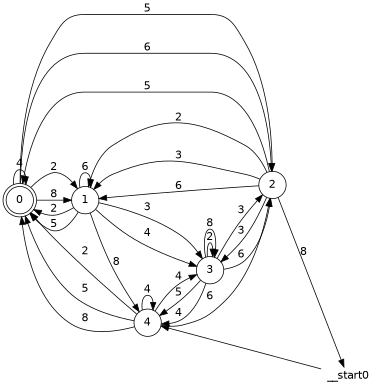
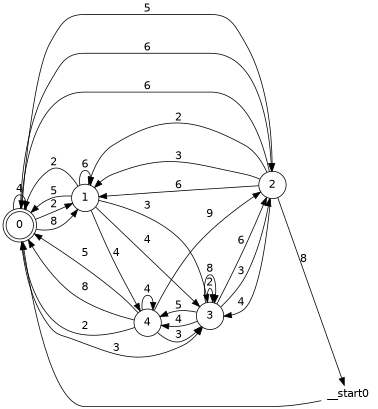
(148, 86) -> (148, 86)
(241, 231) -> (241, 303)
(116, 262) -> (116, 253)
(179, 277) -> (179, 335)
(210, 296) -> (210, 214)
none -> (81, 342)
(245, 349) -> (116, 406)
